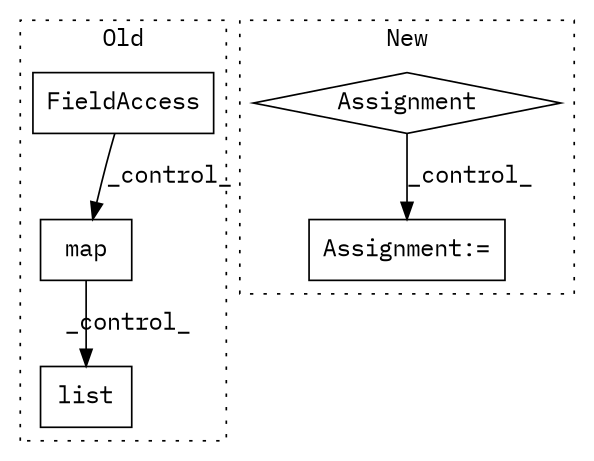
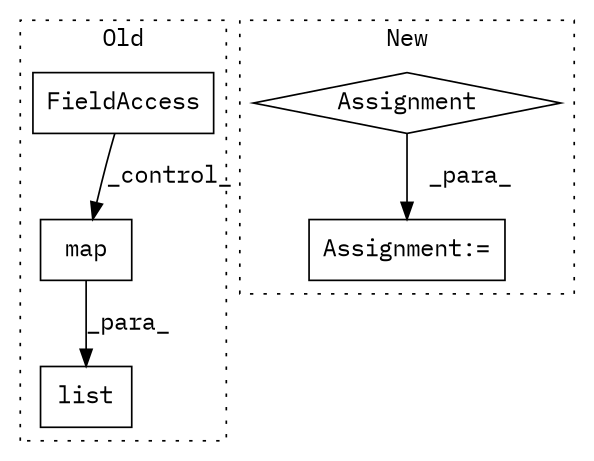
(470, 176) -> (470, 176)
(128, 323) -> (128, 323)
